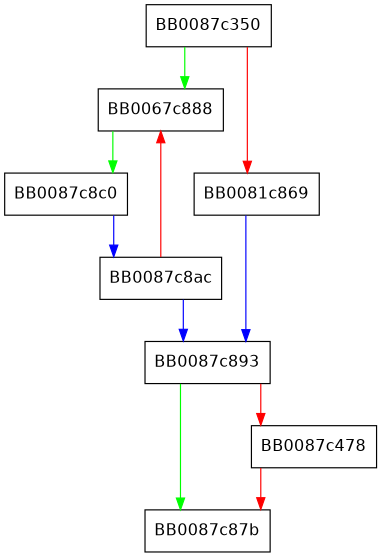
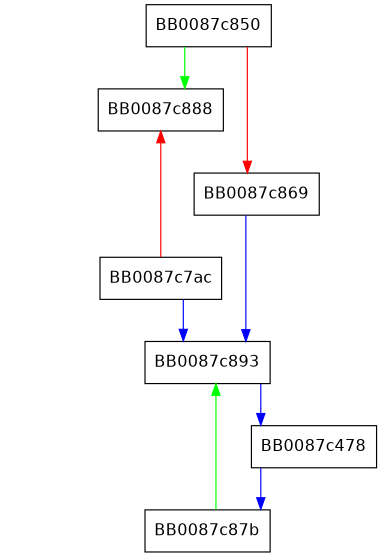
(209, 26) -> (209, 26)
(161, 110) -> (161, 110)
(66, 194) -> none
(257, 194) -> (257, 194)
(161, 278) -> (161, 278)
(261, 399) -> (261, 399)
(180, 441) -> (216, 452)
(261, 483) -> (261, 483)
